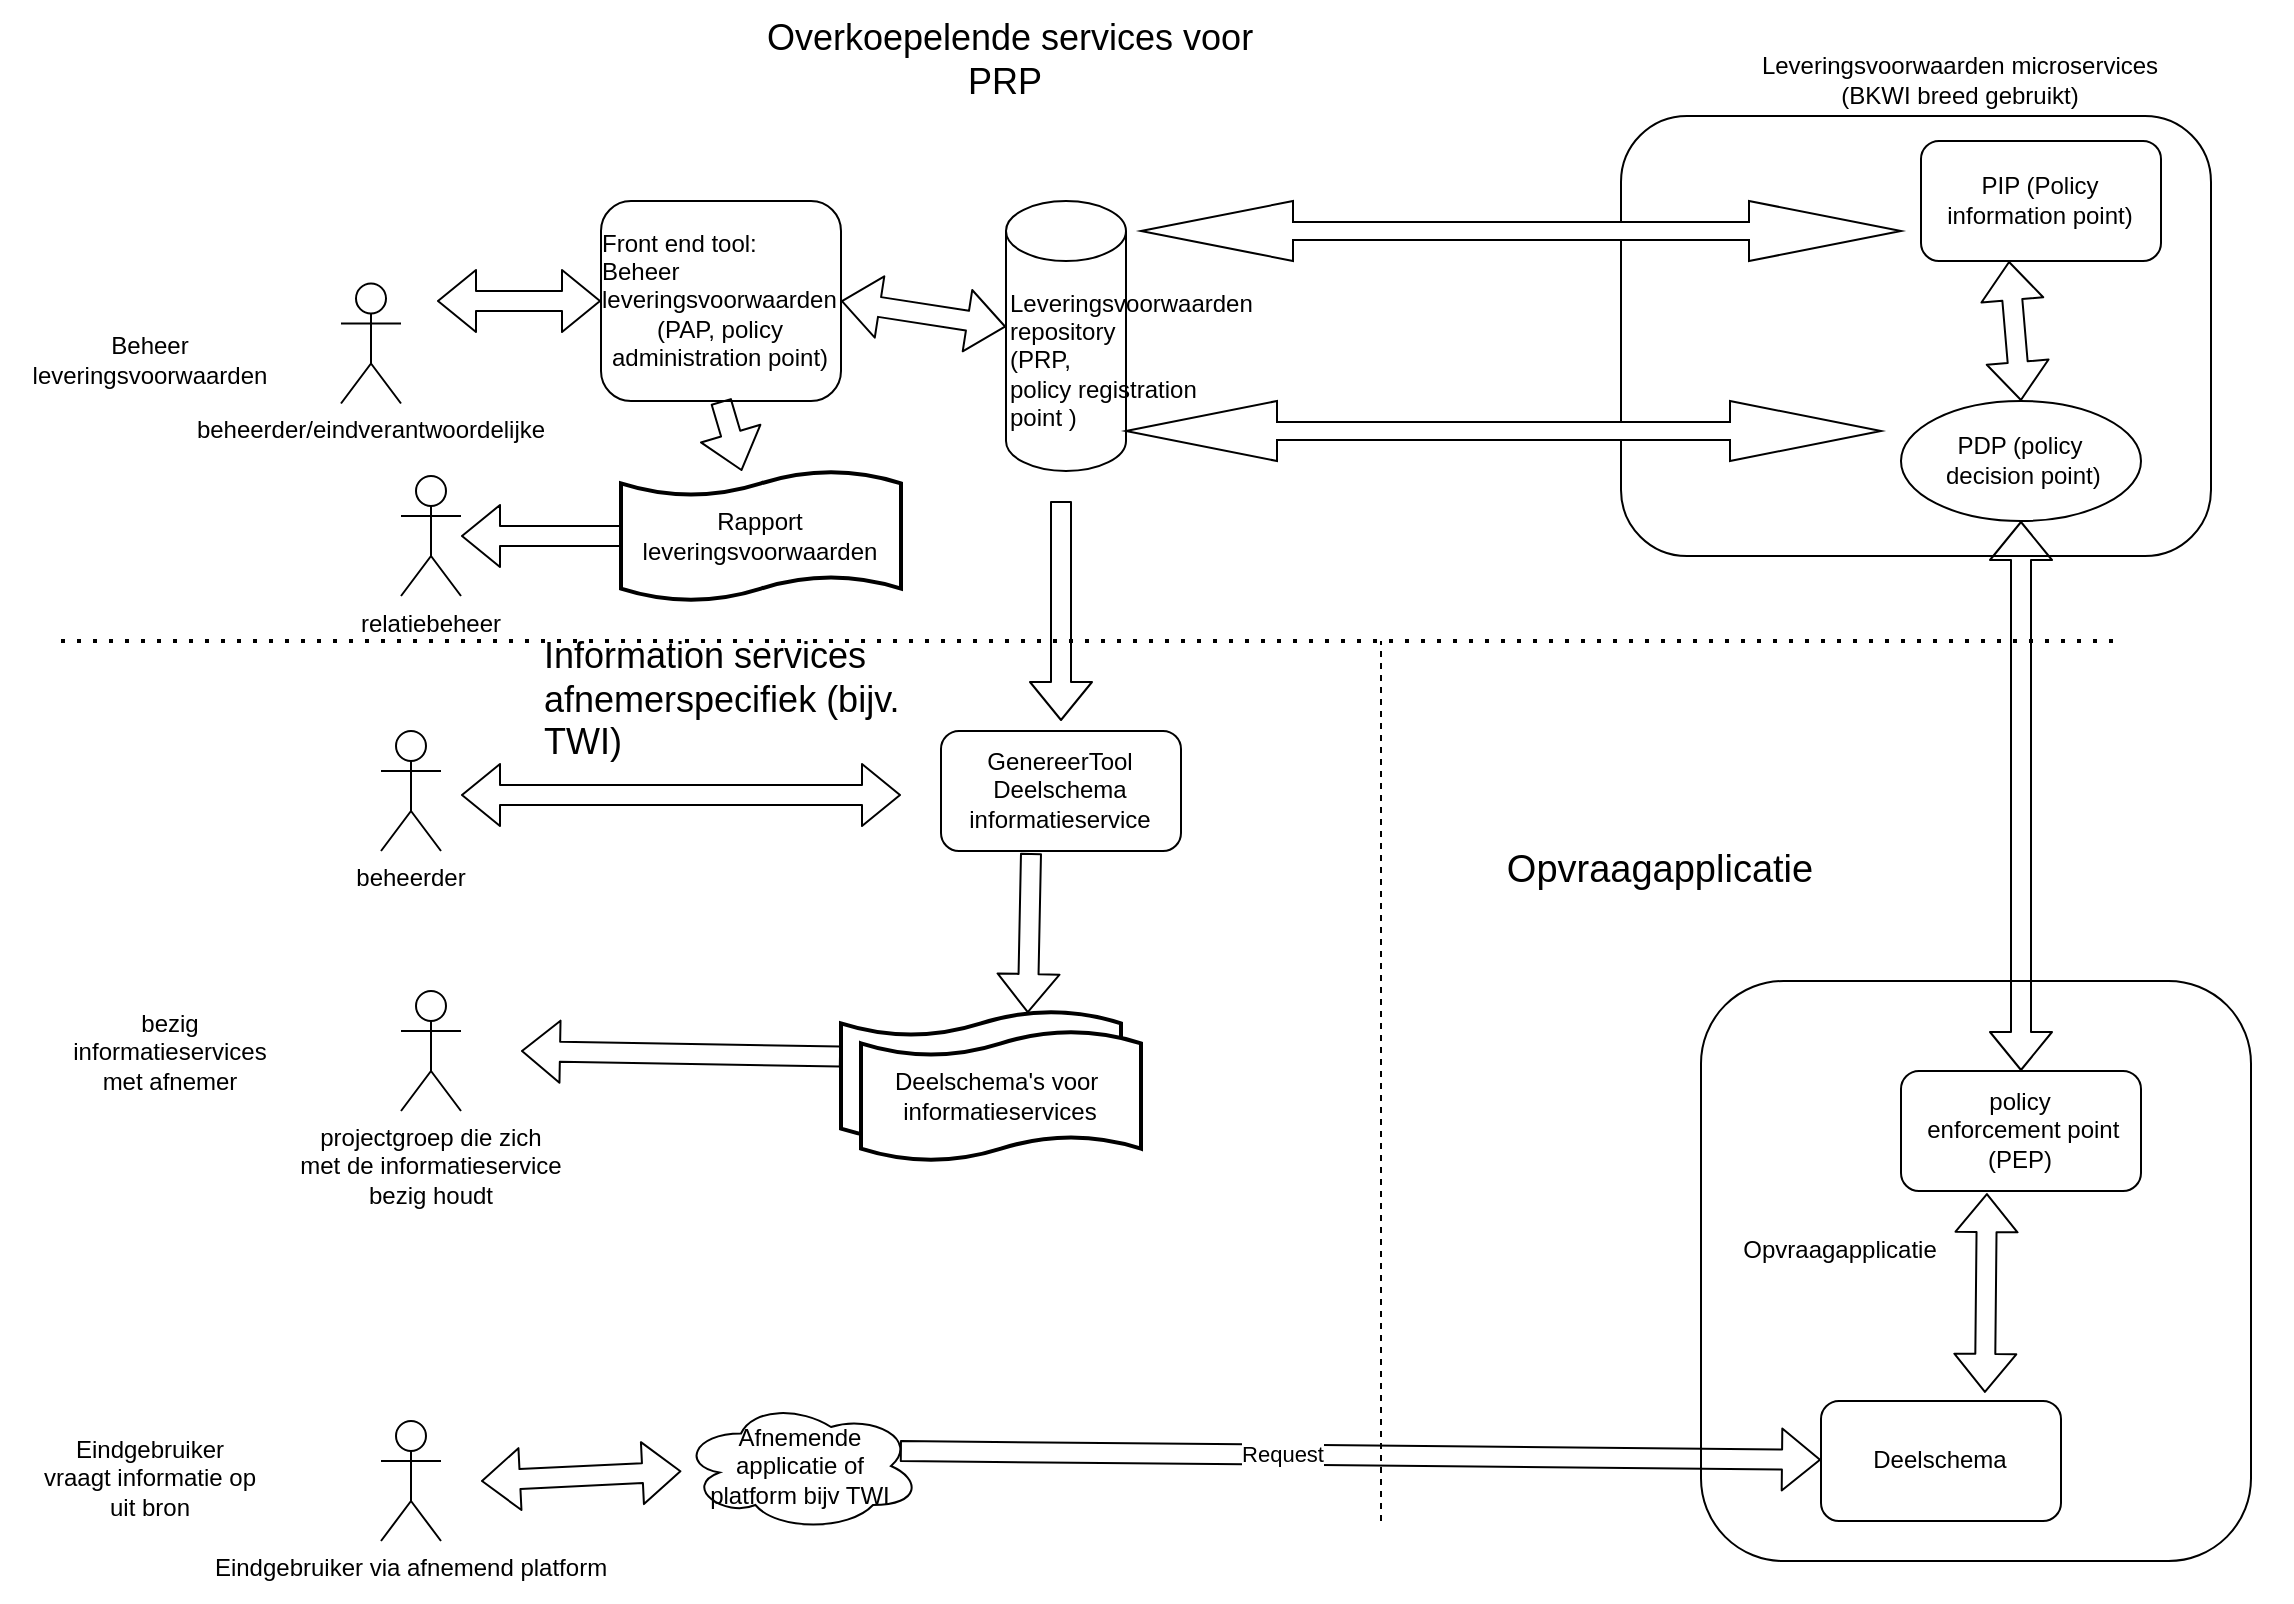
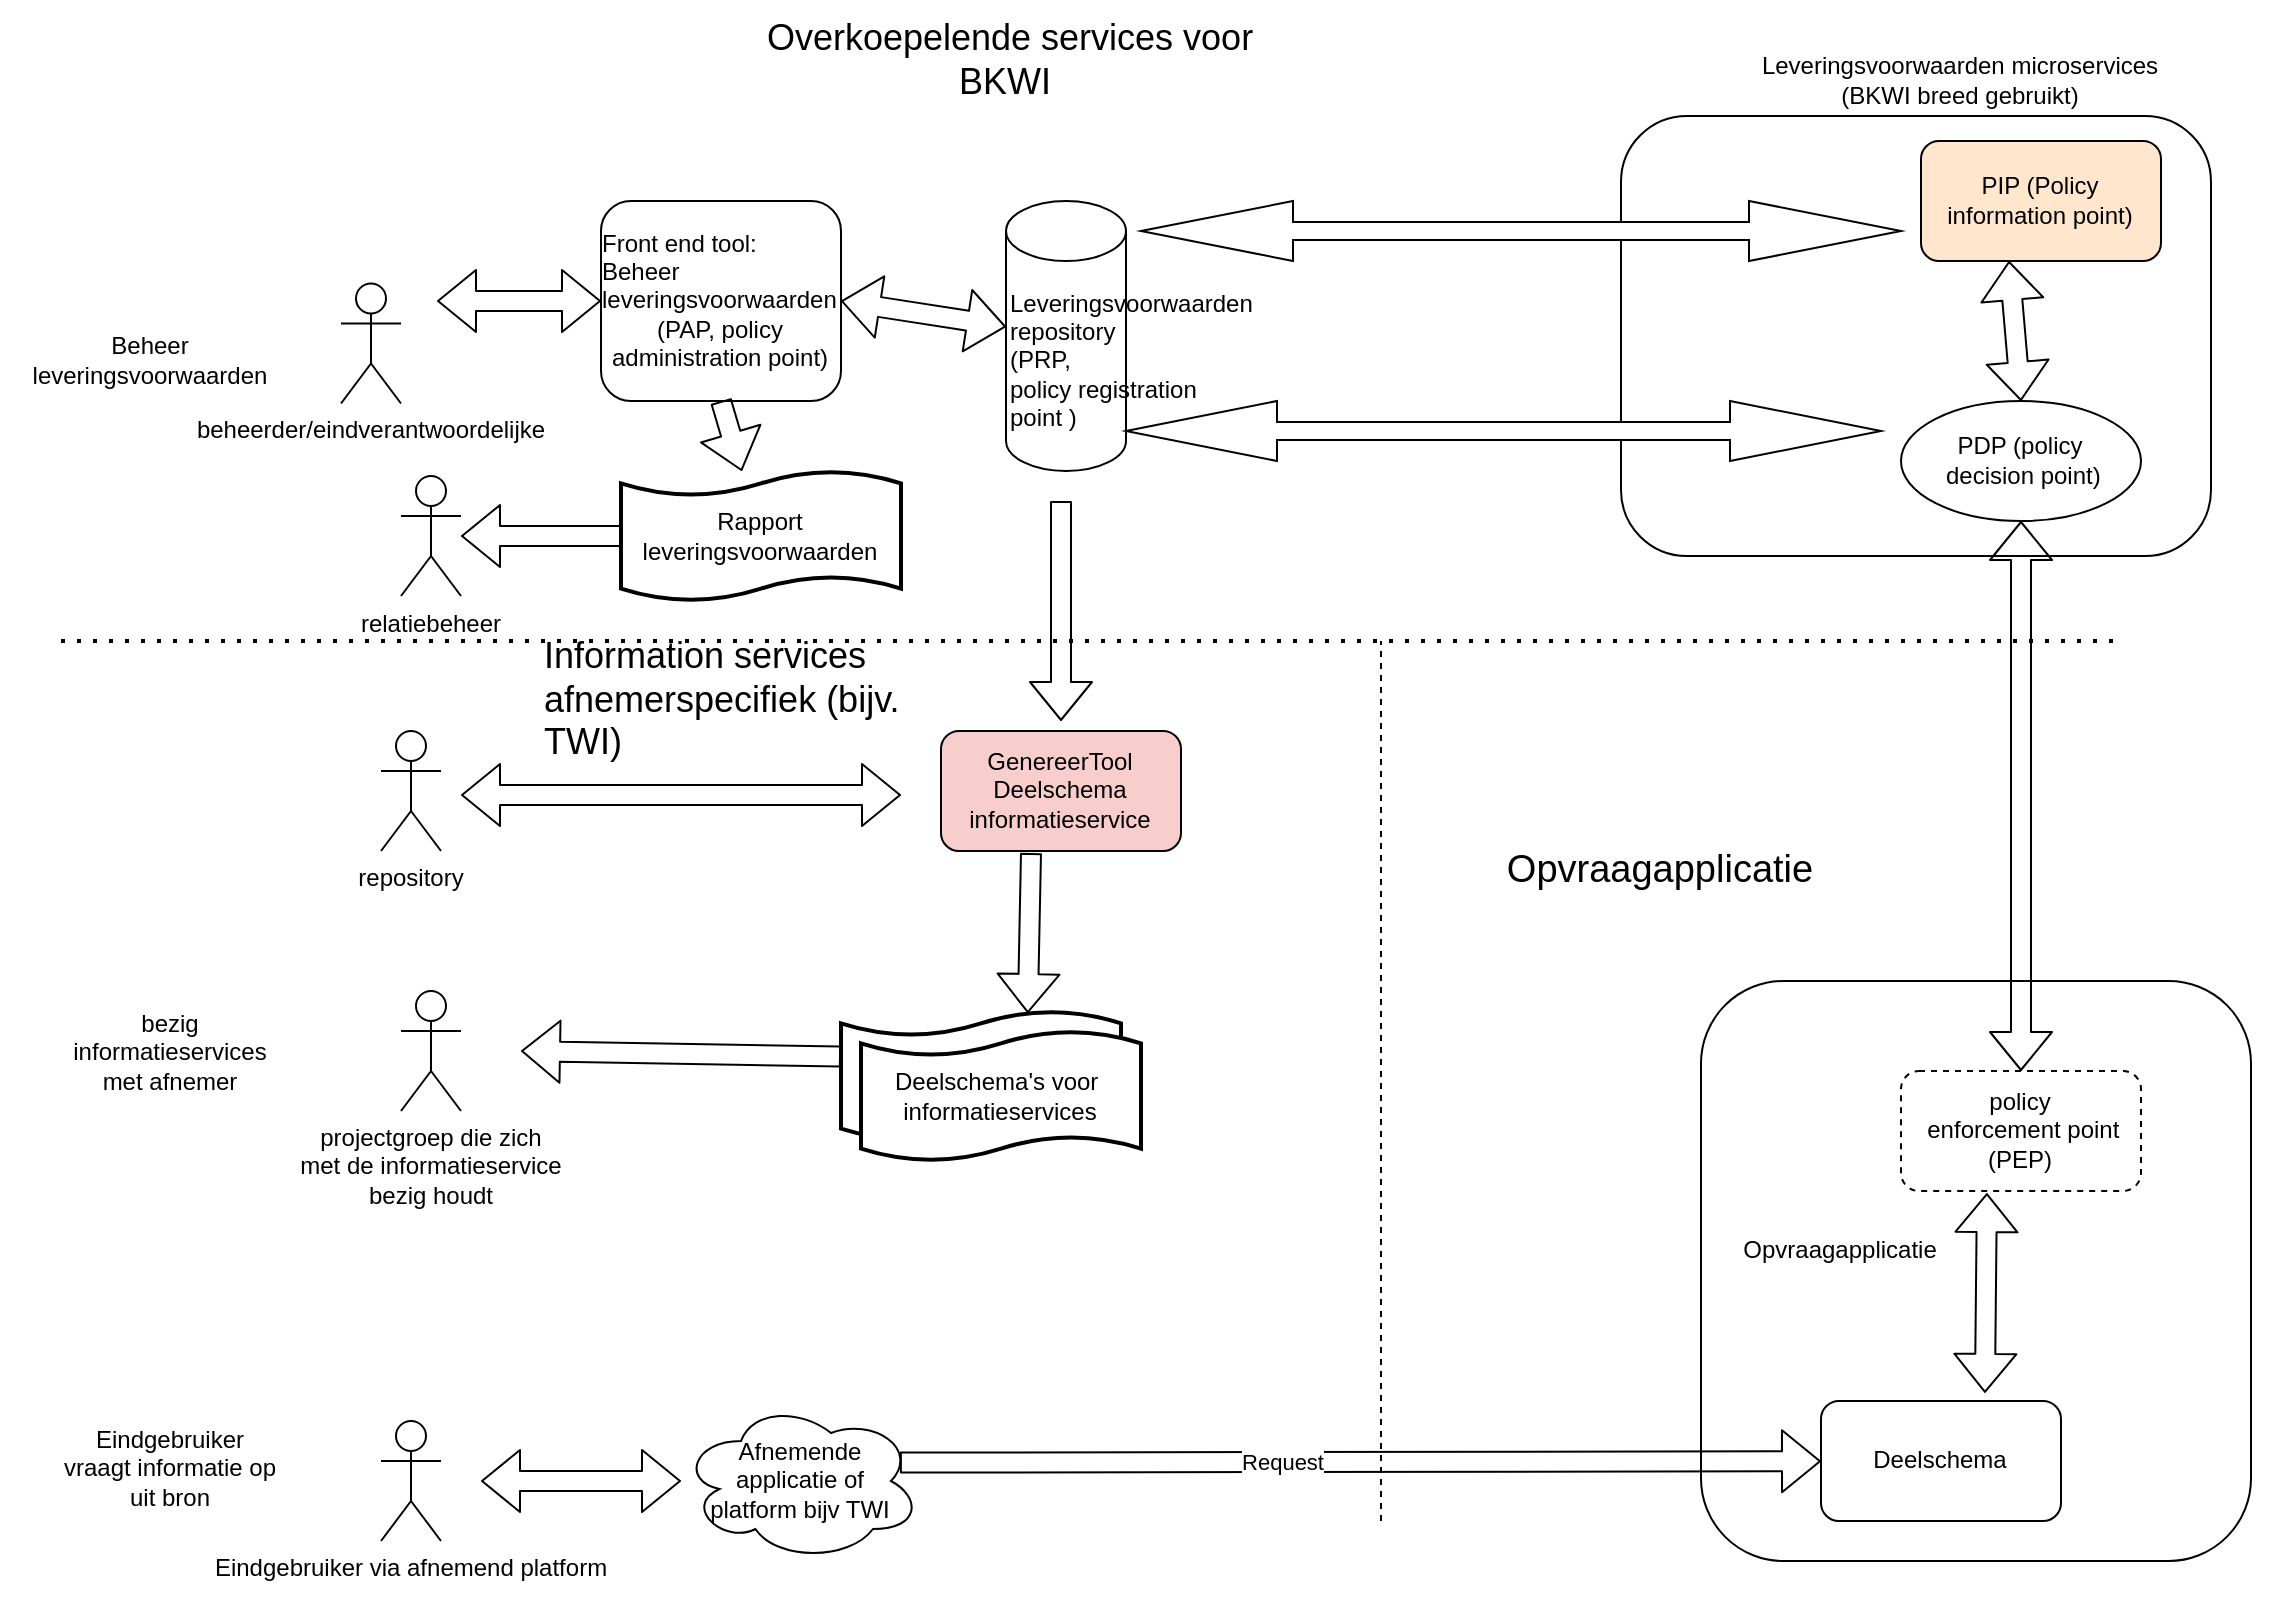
(1011, 61) -> (1011, 61)
(2041, 201) -> (2041, 201)
(1061, 791) -> (1061, 791)
(412, 879) -> (412, 879)
(2021, 1131) -> (2021, 1131)
(801, 1466) -> (801, 1481)
(151, 1479) -> (171, 1469)
